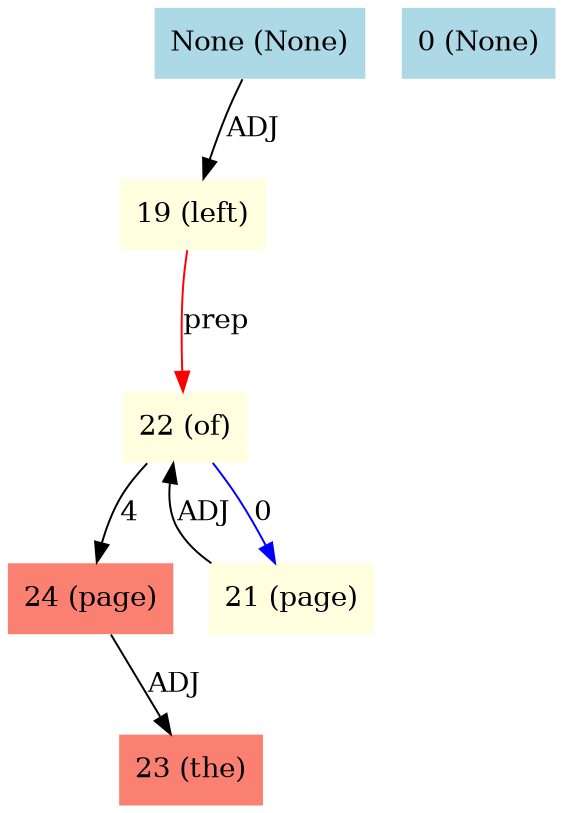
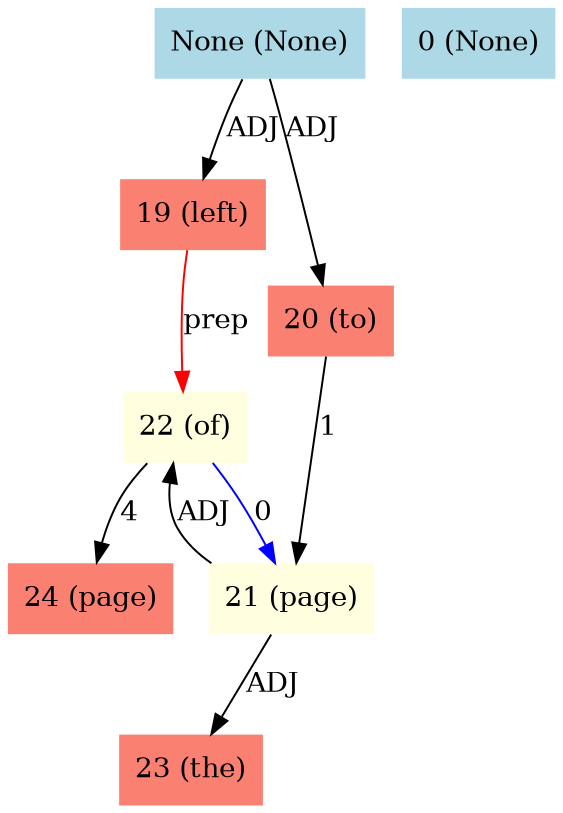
(193, 215) -> (193, 215)
none -> (331, 321)
(136, 676) -> (246, 676)
